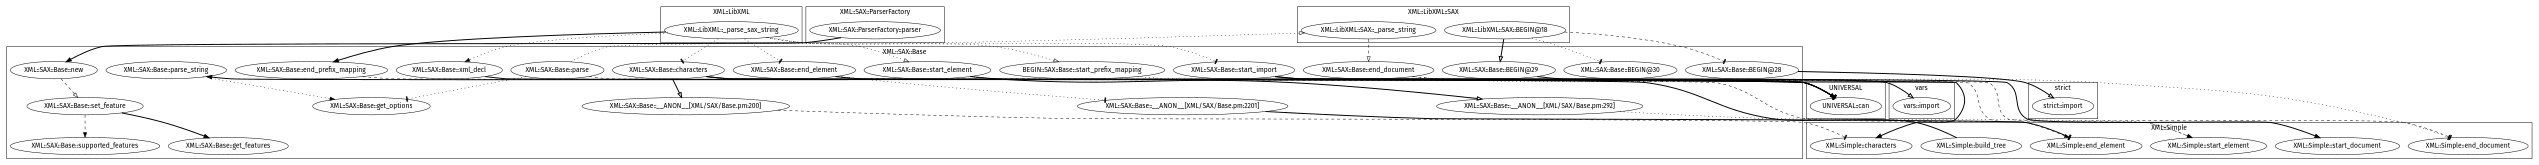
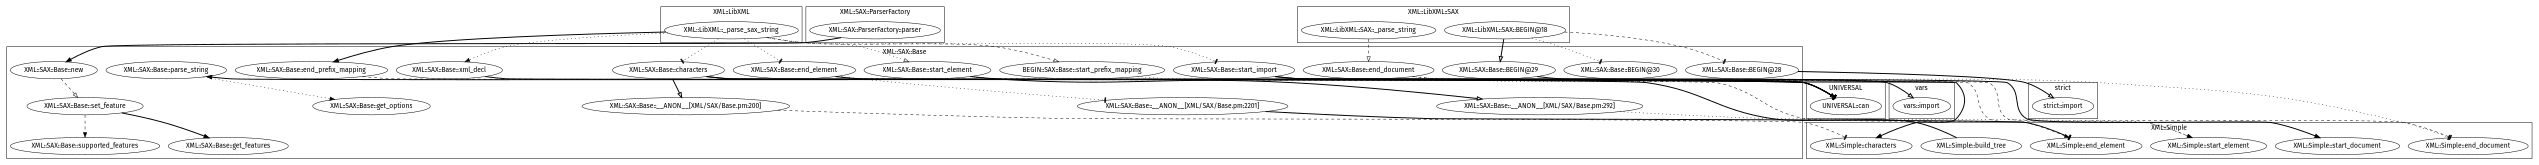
(911, 44) -> (911, 44)
(557, 70) -> none
